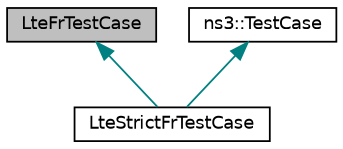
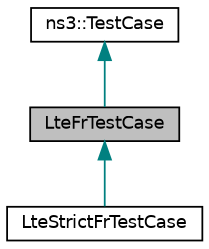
(211, 81) -> (105, 84)
